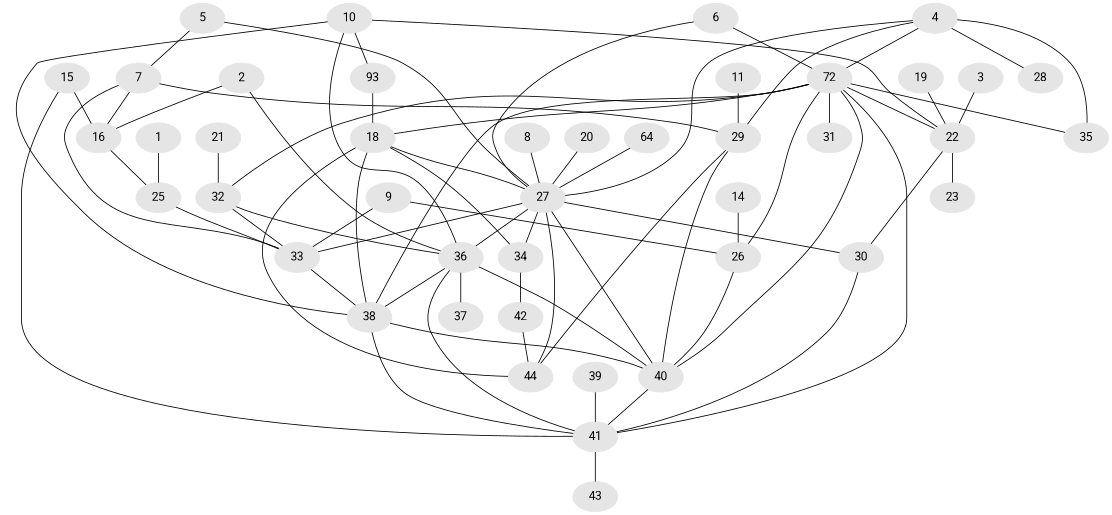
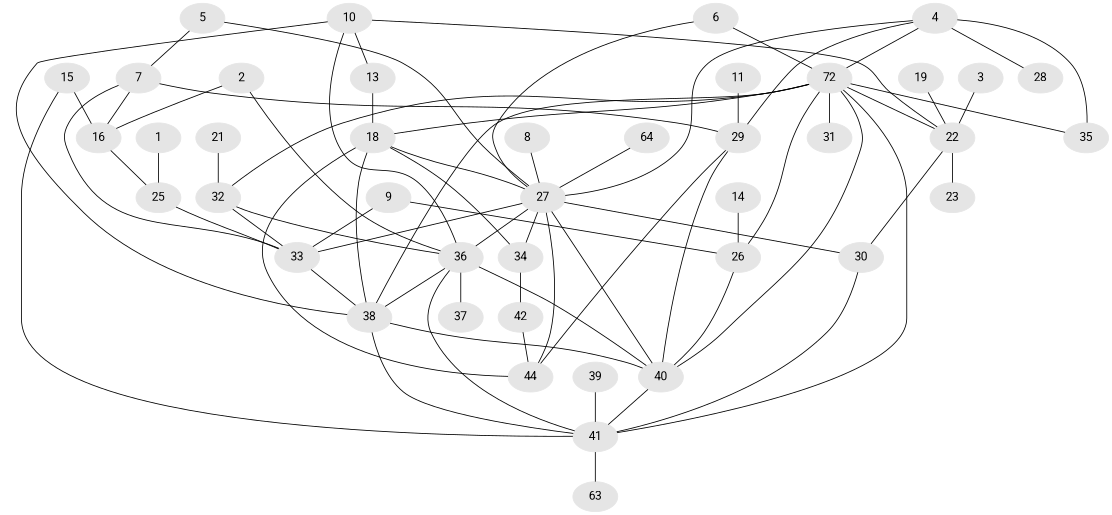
(373, 78) -> (373, 78)
(587, 138) -> none
(595, 497) -> (595, 497)
